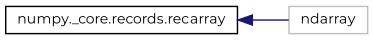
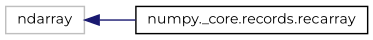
(271, 20) -> (118, 20)
